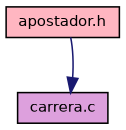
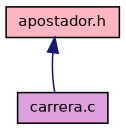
(73, 58) -> (53, 73)
